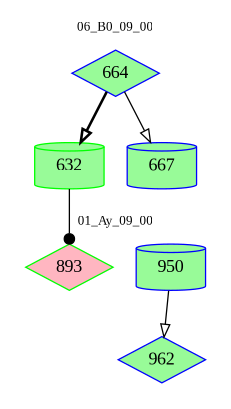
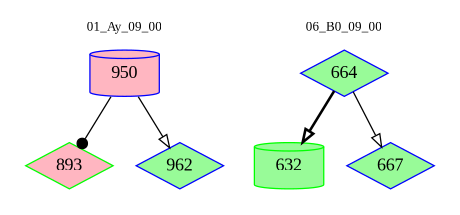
(162, 166) -> (391, 166)
(69, 218) -> (98, 118)
(171, 267) -> (125, 73)
